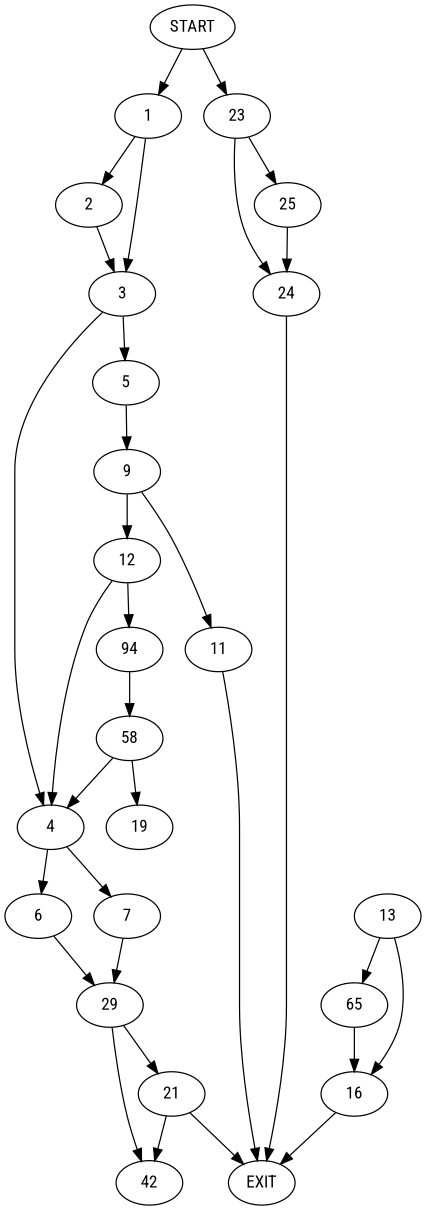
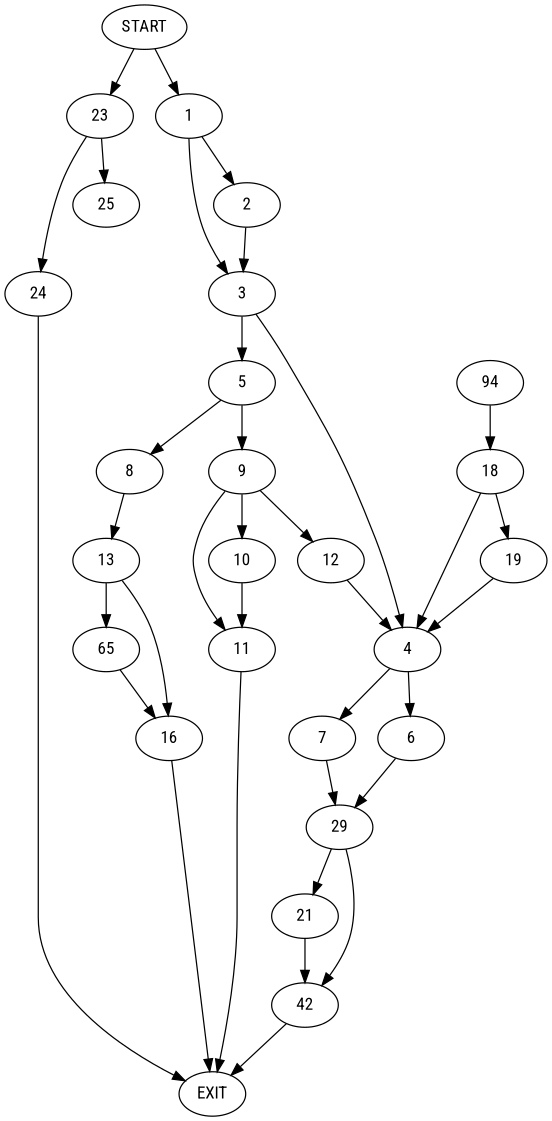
(287, 243) -> none
none -> (130, 472)
none -> (242, 561)
(128, 599) -> none
none -> (465, 601)
(130, 738) -> (490, 472)
(212, 1134) -> (263, 1045)
